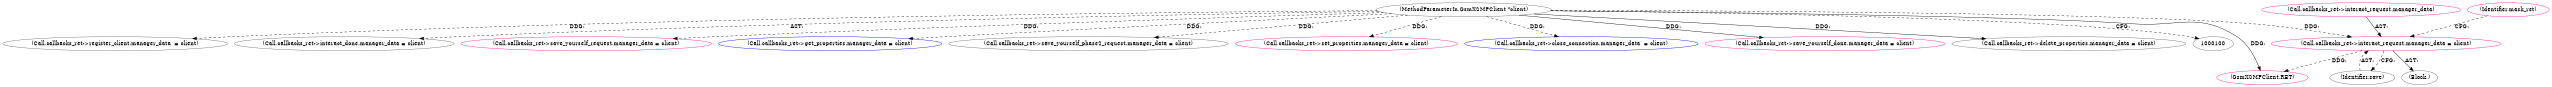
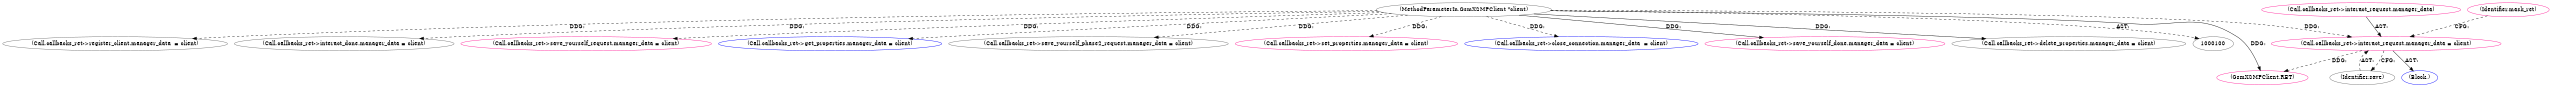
(798, 27) -> (798, 27)
(2124, 27) -> (2124, 27)
(2420, 78) -> (2420, 78)
